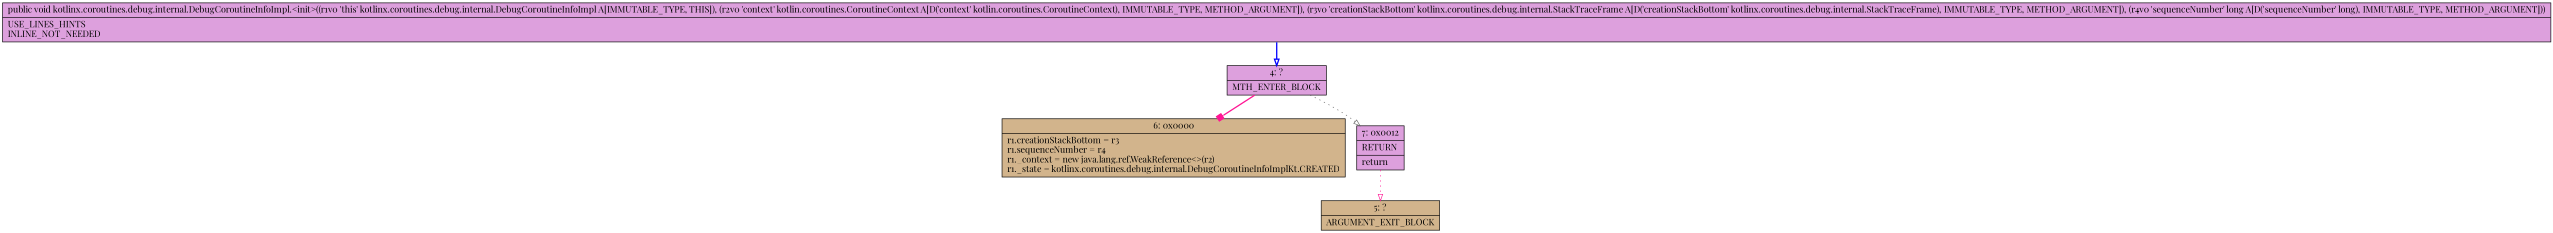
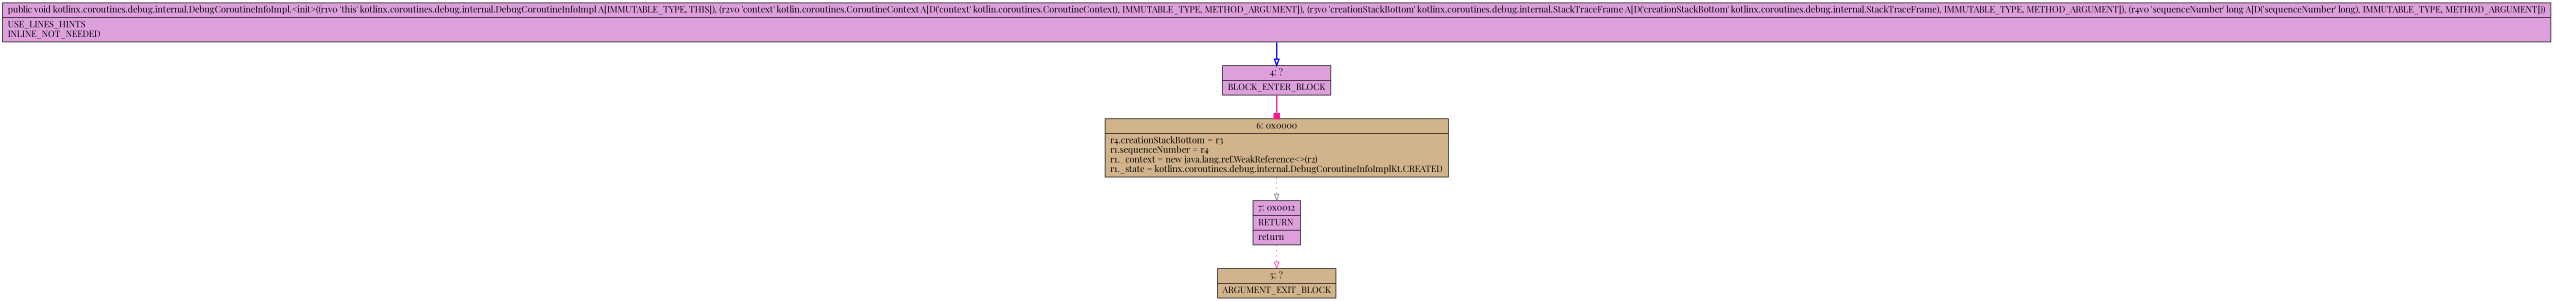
(1277, 87) -> (1277, 87)
(1333, 107) -> (1277, 186)
(1063, 141) -> (1167, 141)
